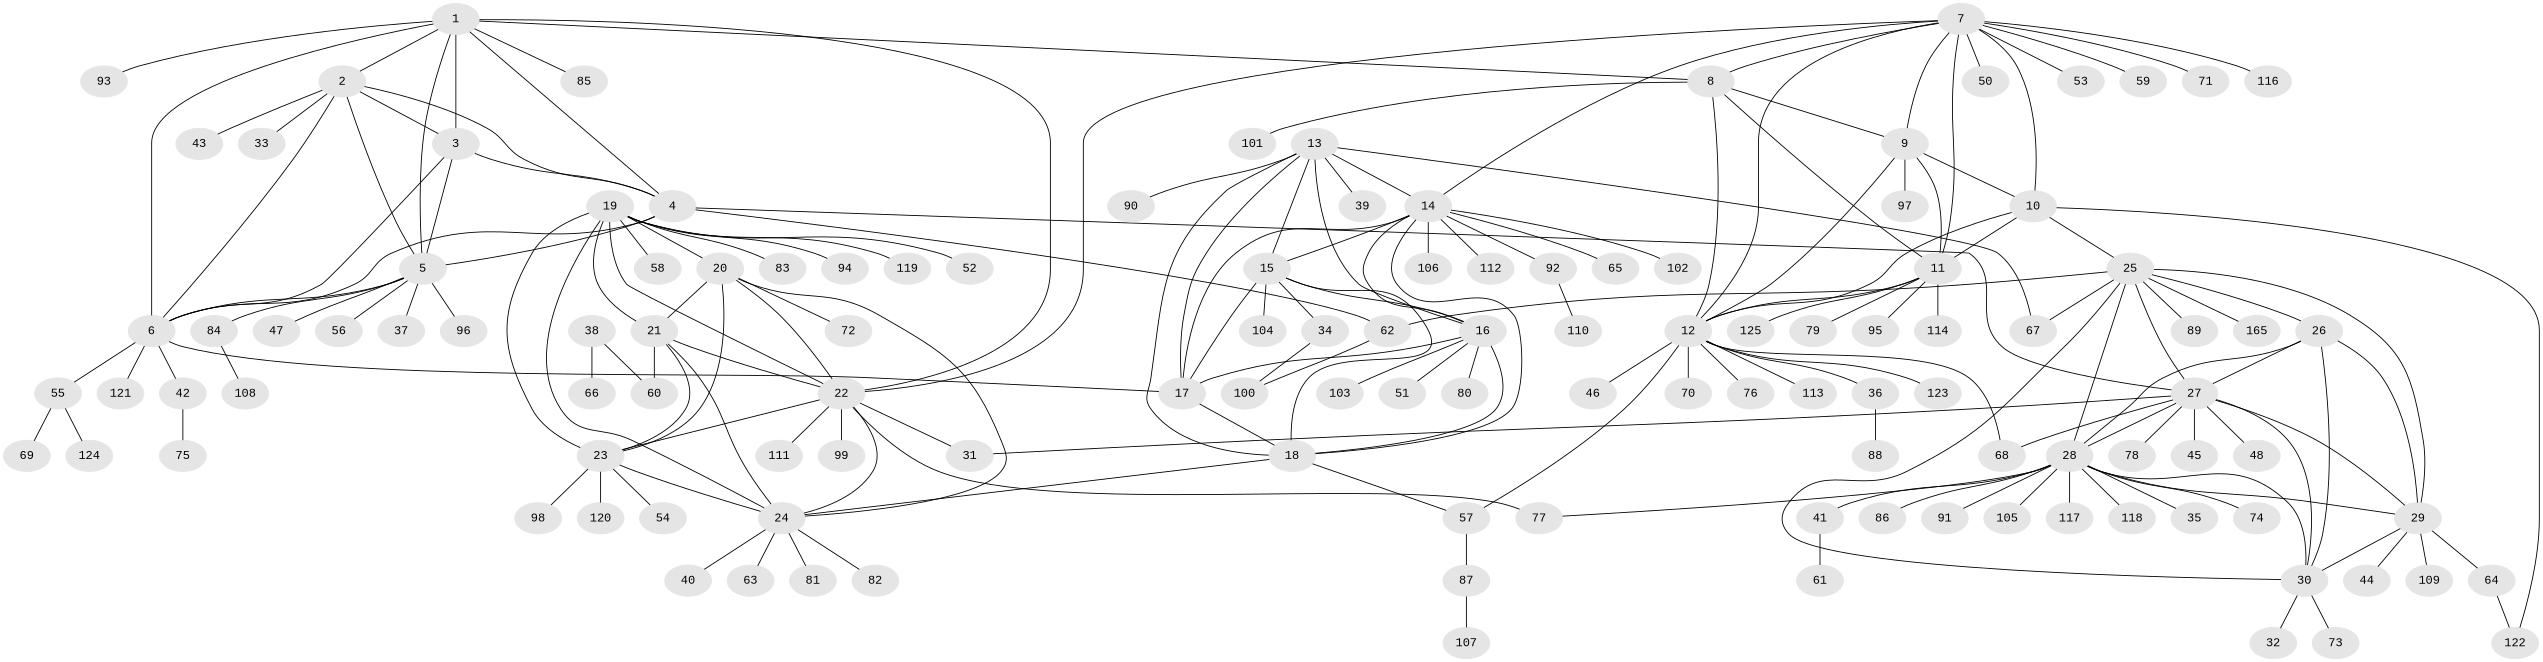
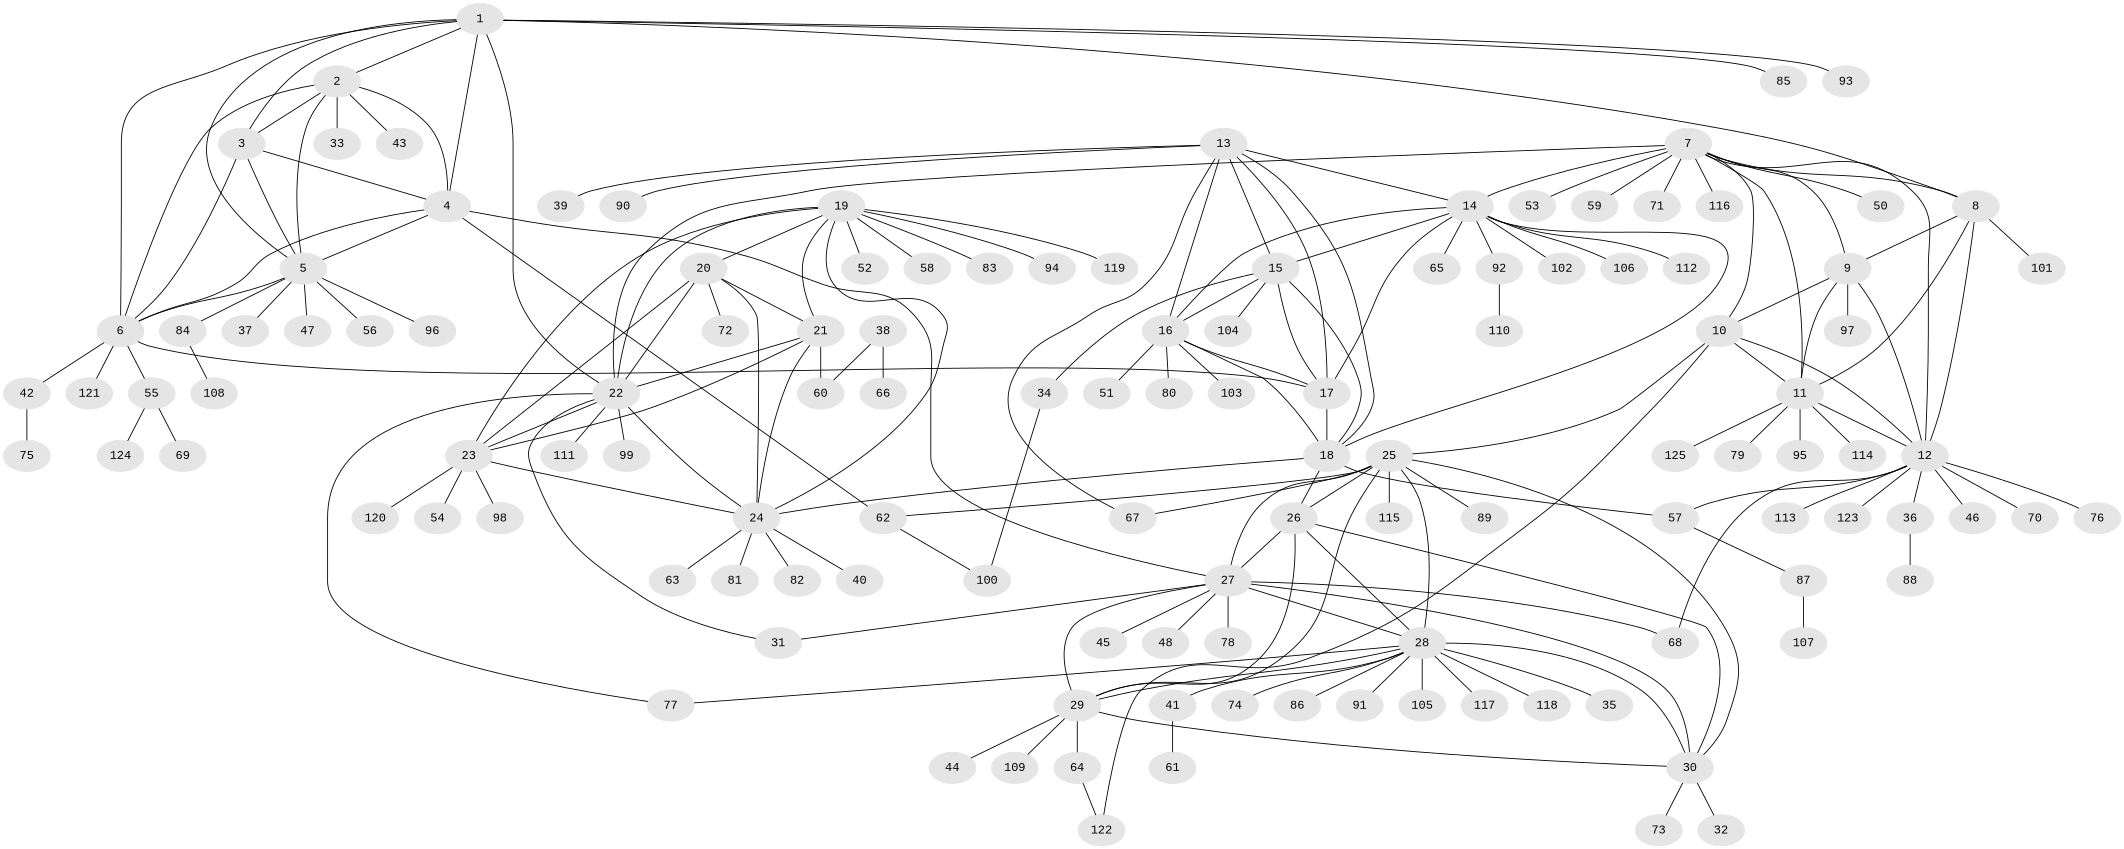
(2257, 331) -> (1389, 518)
none -> (1309, 490)
